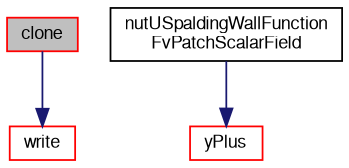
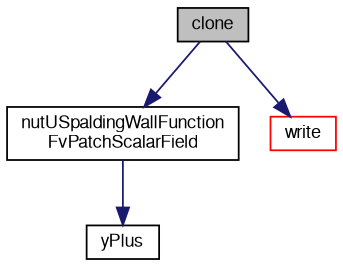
(42, 34) -> (213, 25)
none -> (178, 67)
(226, 143) -> (123, 242)
